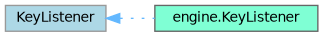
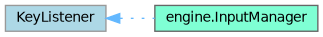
(236, 18) -> (236, 18)
